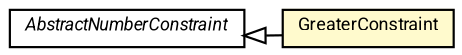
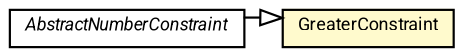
(274, 35) -> (252, 18)
